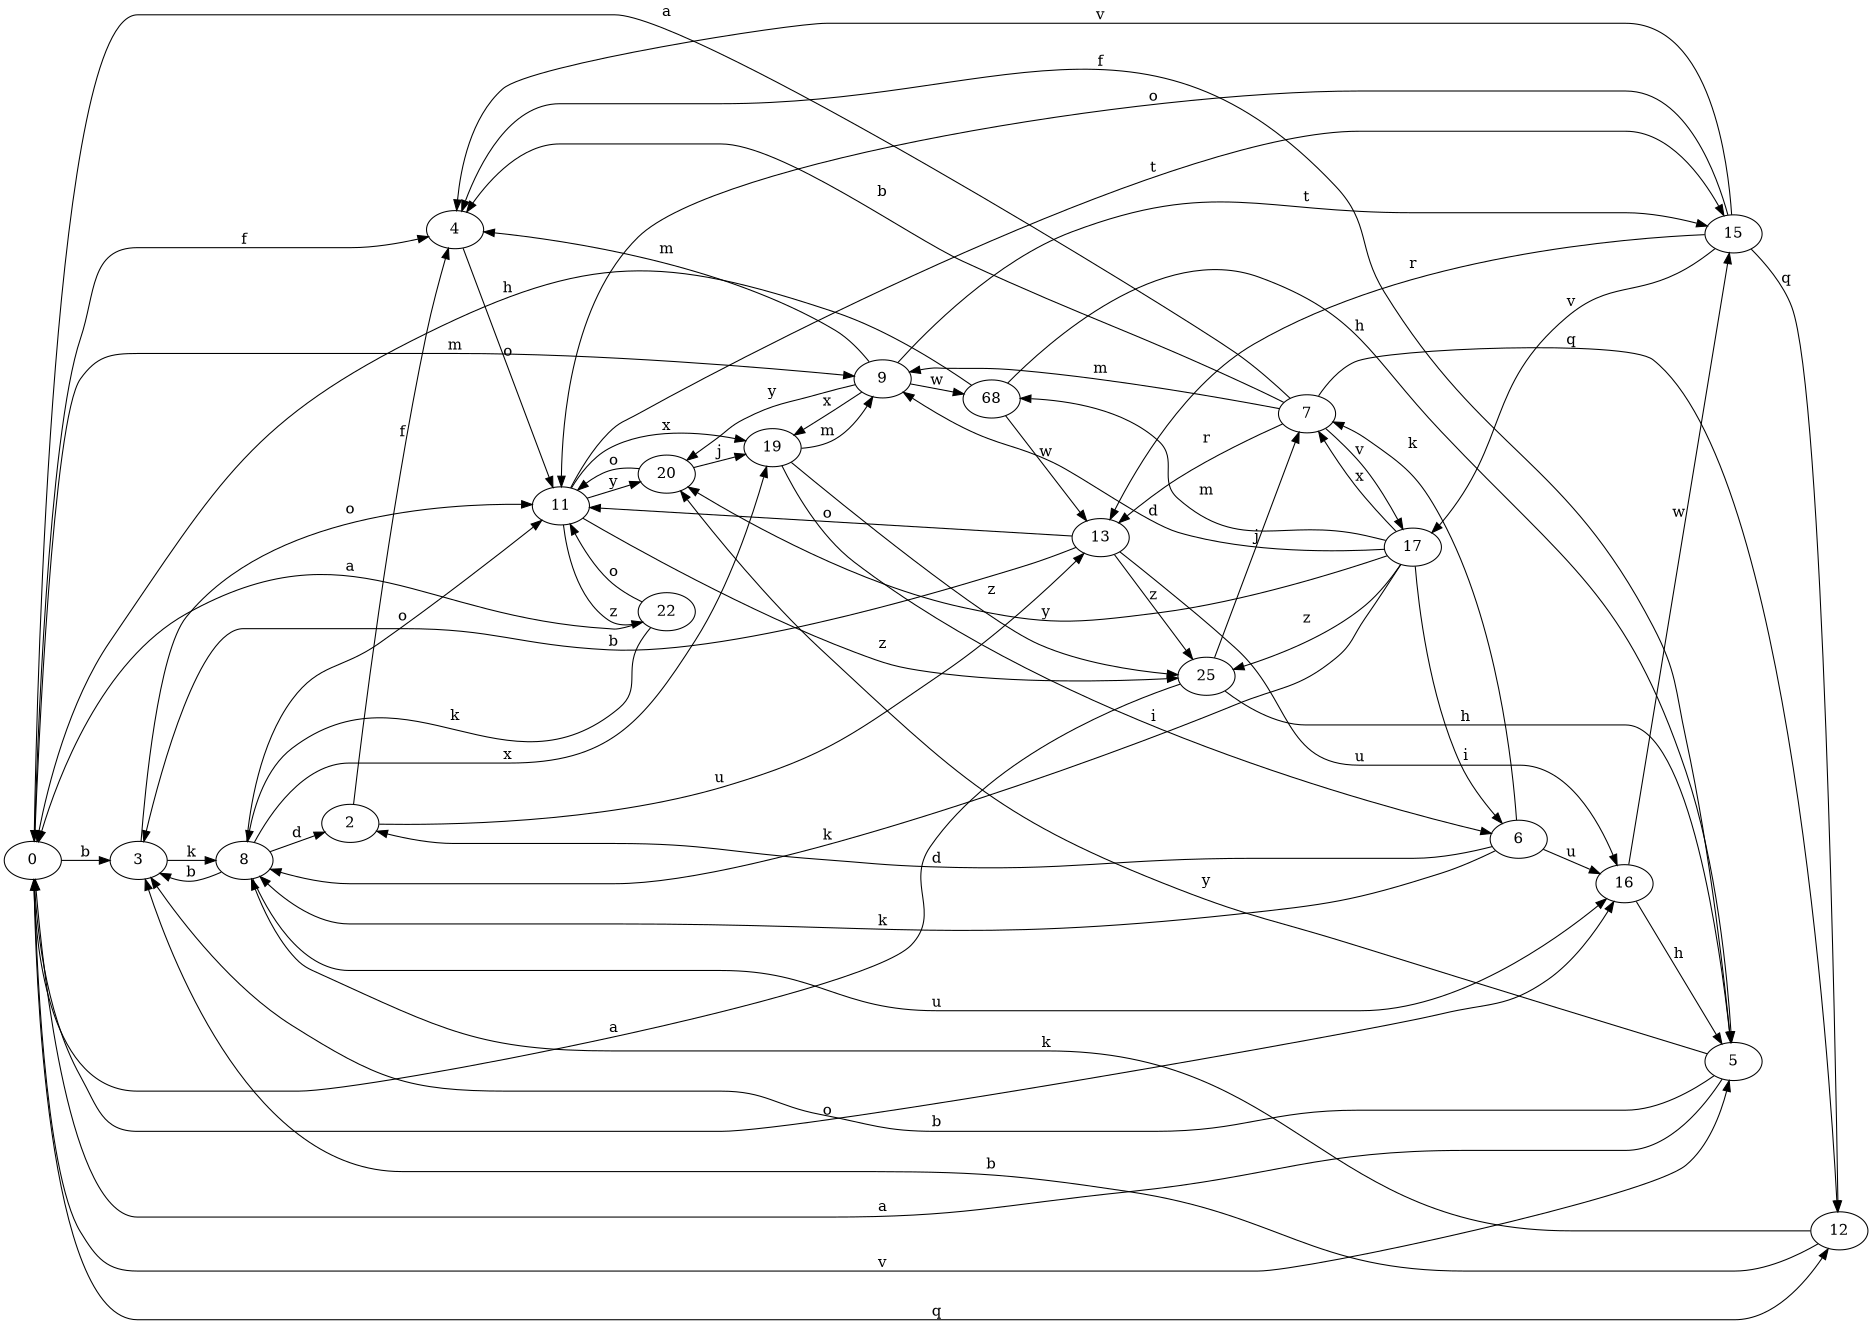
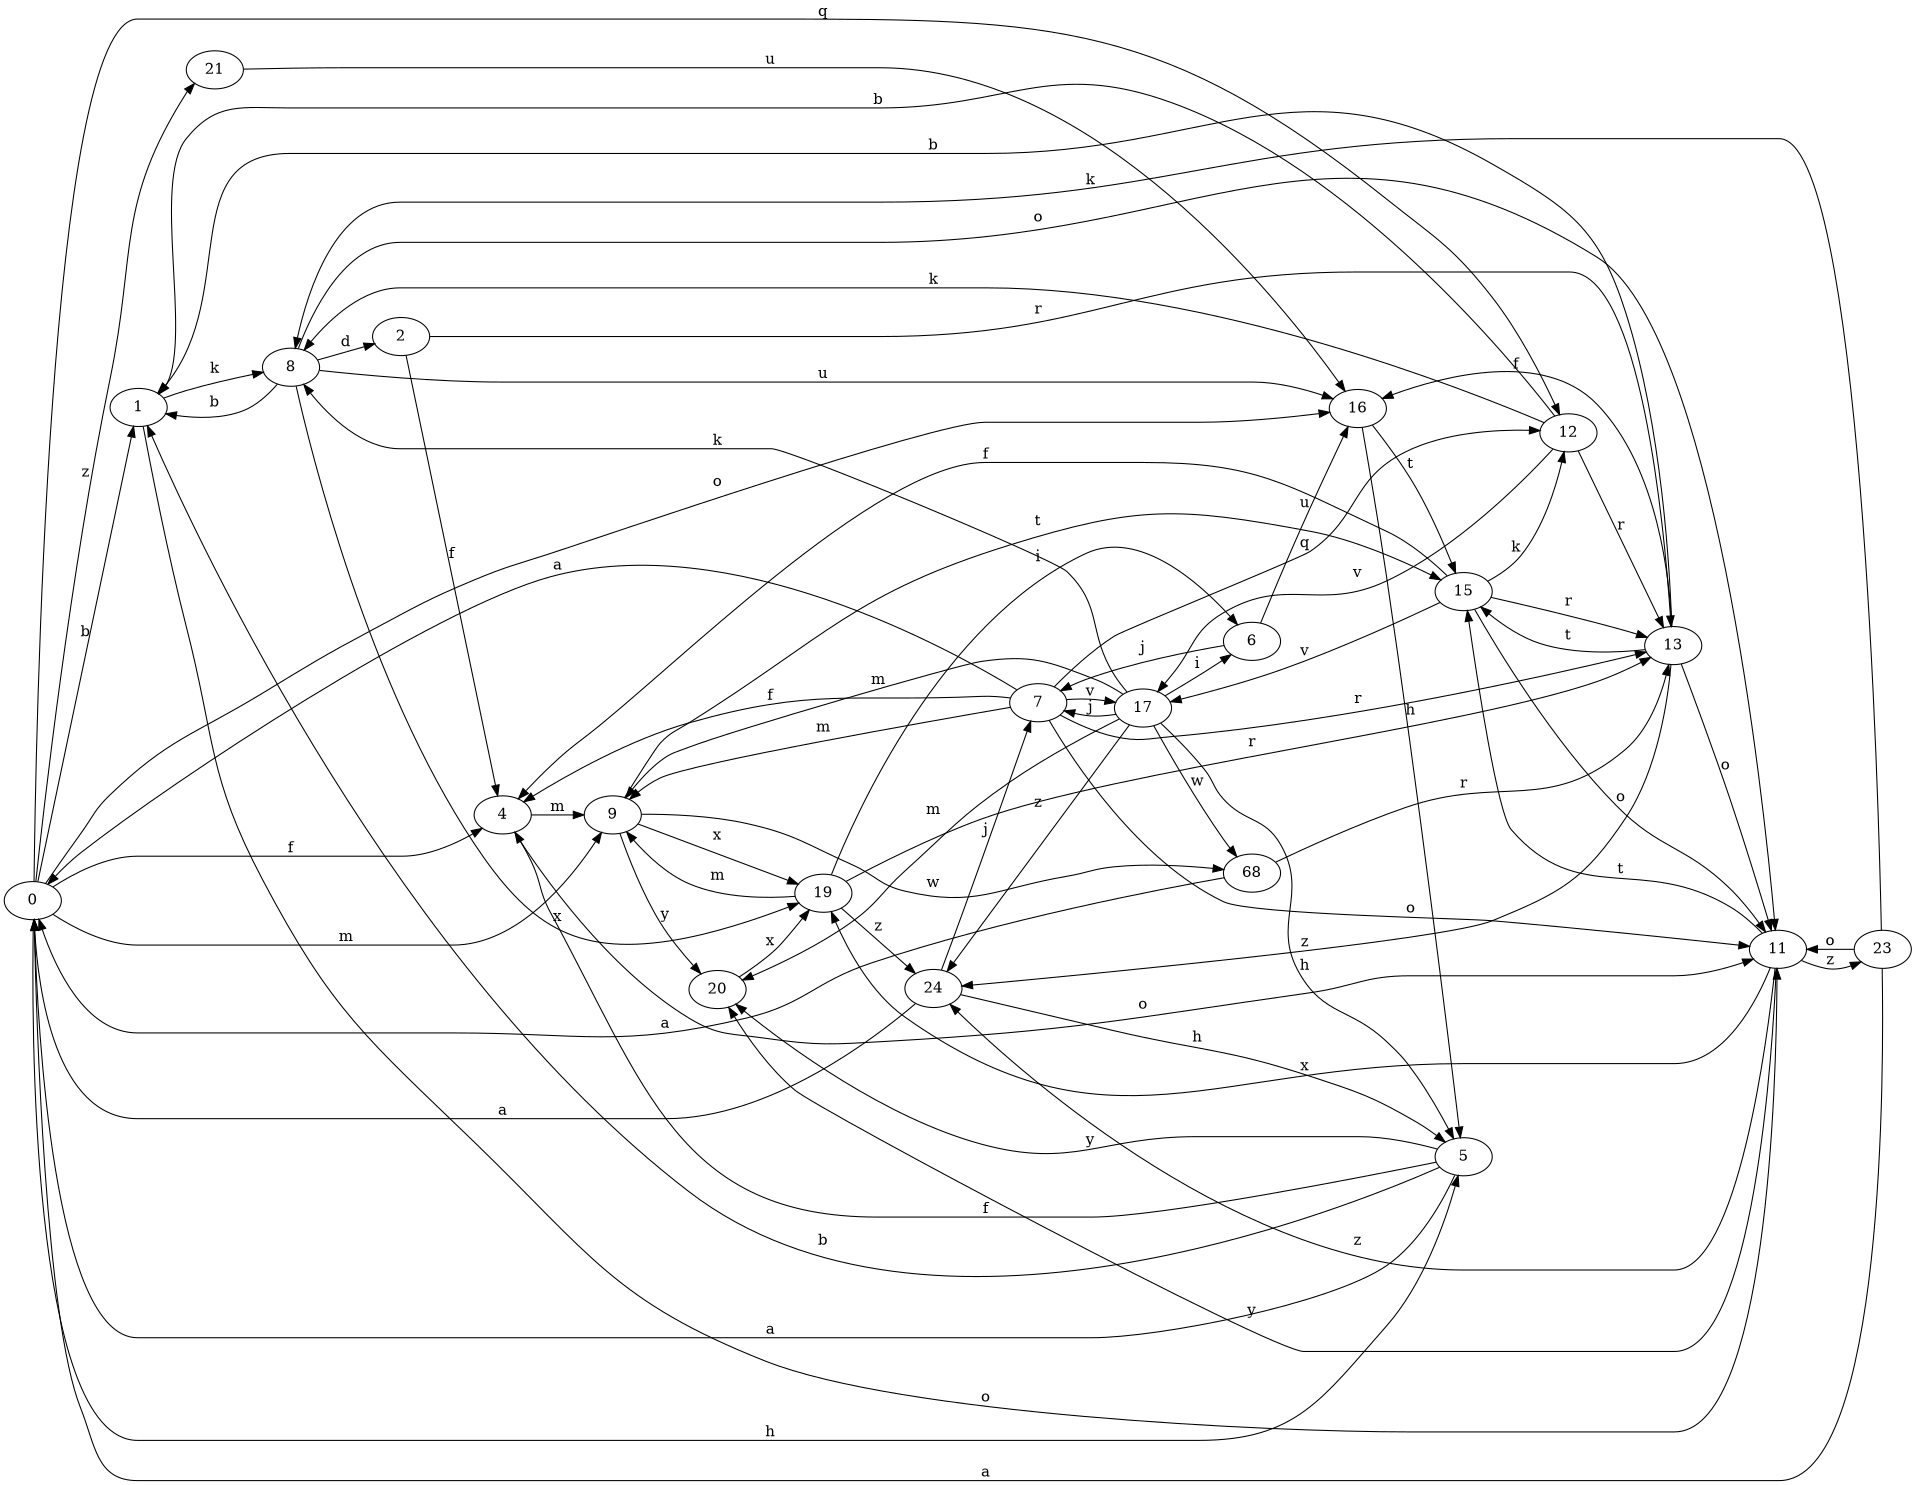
(1101, 15) -> (986, 455)
none -> (215, 70)
(883, 192) -> (770, 696)
(673, 266) -> (552, 815)
(1786, 279) -> (1516, 548)
(508, 288) -> (665, 1024)
(1413, 444) -> (1143, 648)
(720, 452) -> (770, 941)
(1046, 452) -> (1464, 784)
(611, 470) -> (1354, 915)
(1360, 477) -> (1091, 707)
(1497, 489) -> (1288, 933)
(1206, 491) -> (1198, 782)
(1154, 512) -> (878, 680)
(1679, 513) -> (1411, 464)
none -> (1619, 534)
none -> (1364, 589)
(667, 612) -> (1883, 949)
(1046, 612) -> (933, 810)
none -> (1563, 649)
(1206, 676) -> (933, 988)
(1360, 757) -> (1516, 365)
none -> (1239, 759)
(720, 778) -> (1038, 310)
(139, 860) -> (139, 407)
(939, 867) -> none
(881, 929) -> none
(883, 1263) -> (770, 1432)
